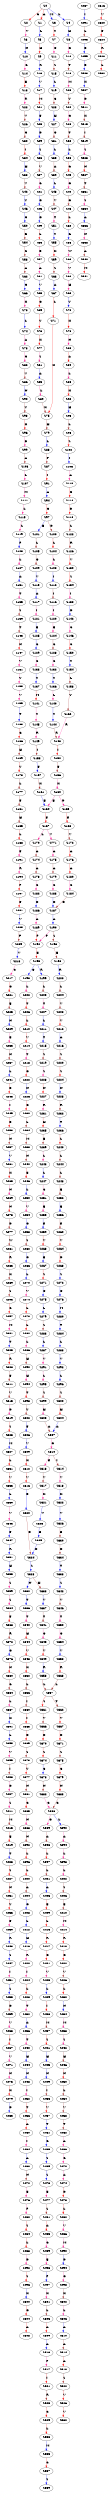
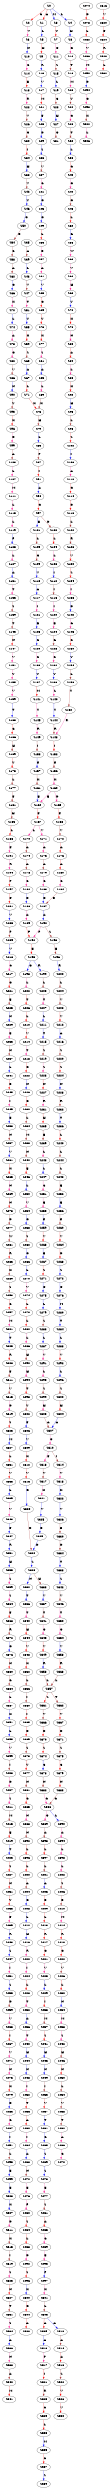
(54, 149) -> none
(53, 843) -> (43, 839)
(9, 1121) -> (9, 1117)
(60, 1358) -> (60, 1354)
none -> (9, 2119)
(63, 2174) -> none
(63, 2326) -> (52, 2323)
